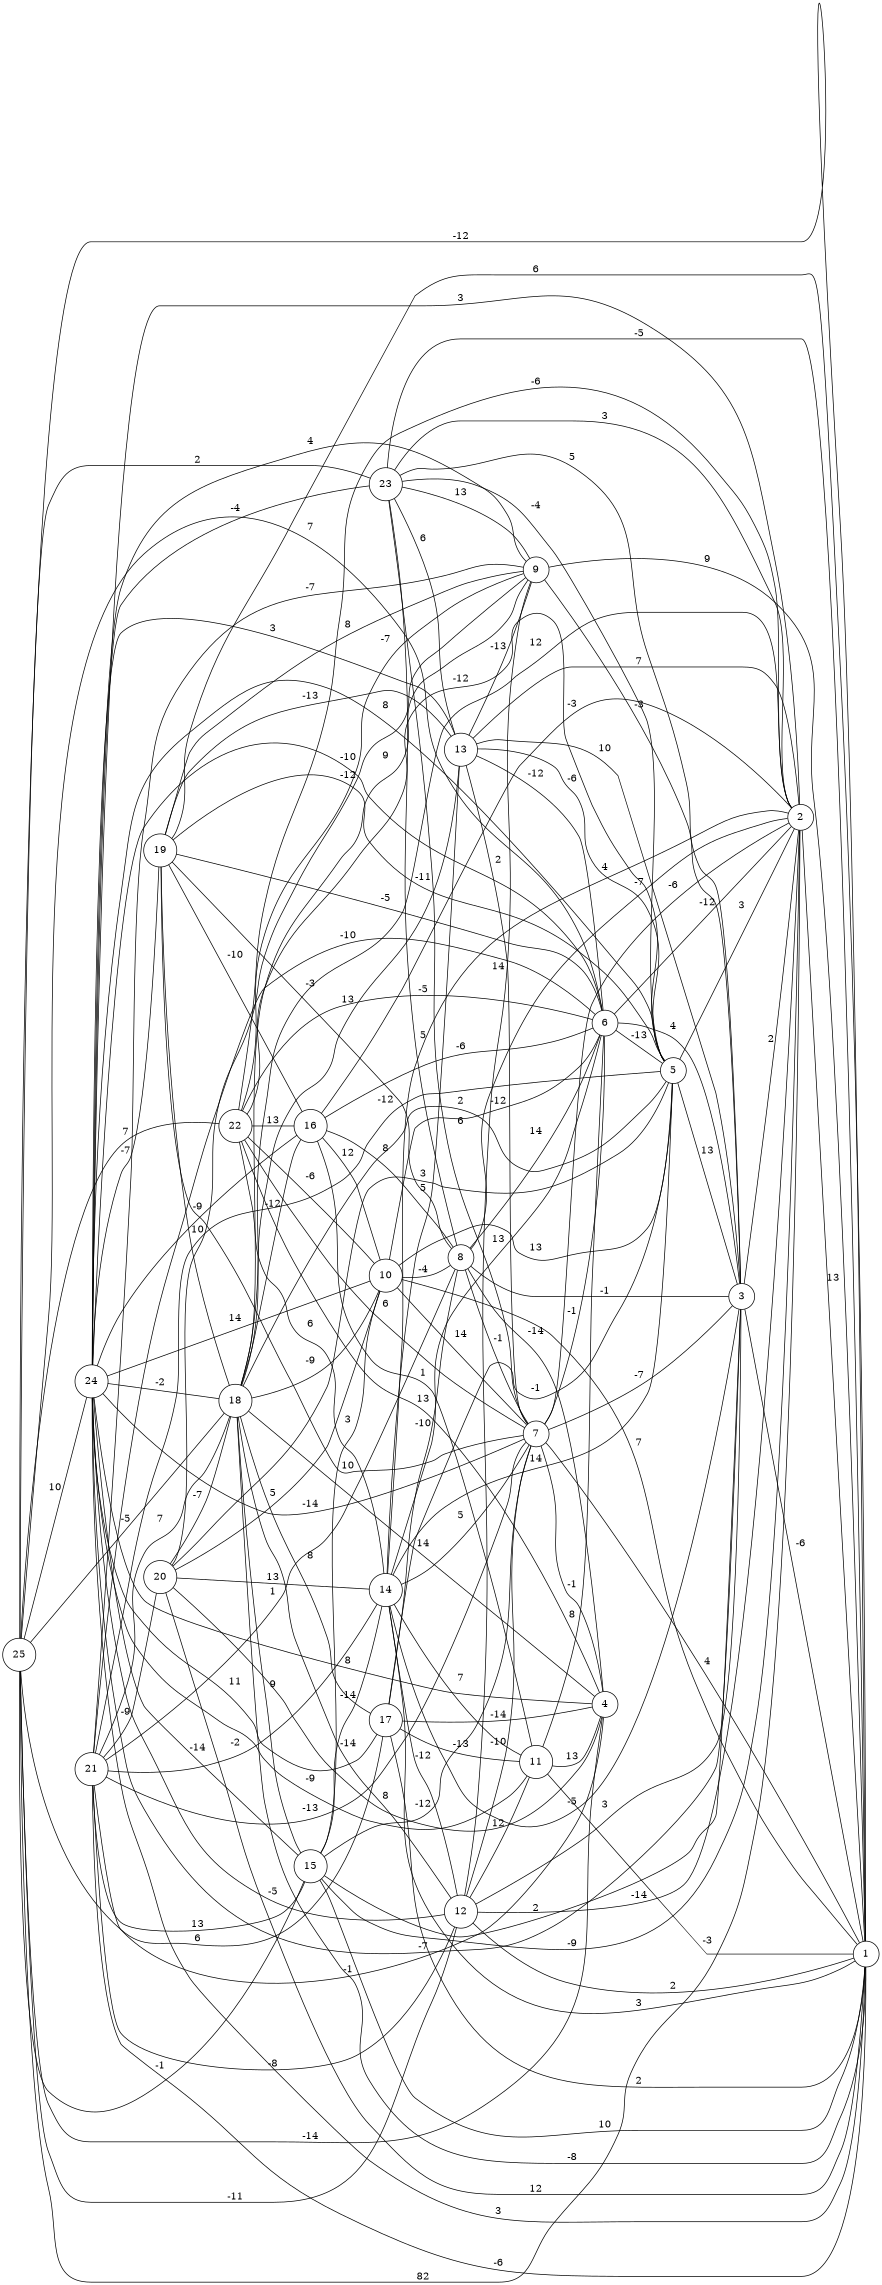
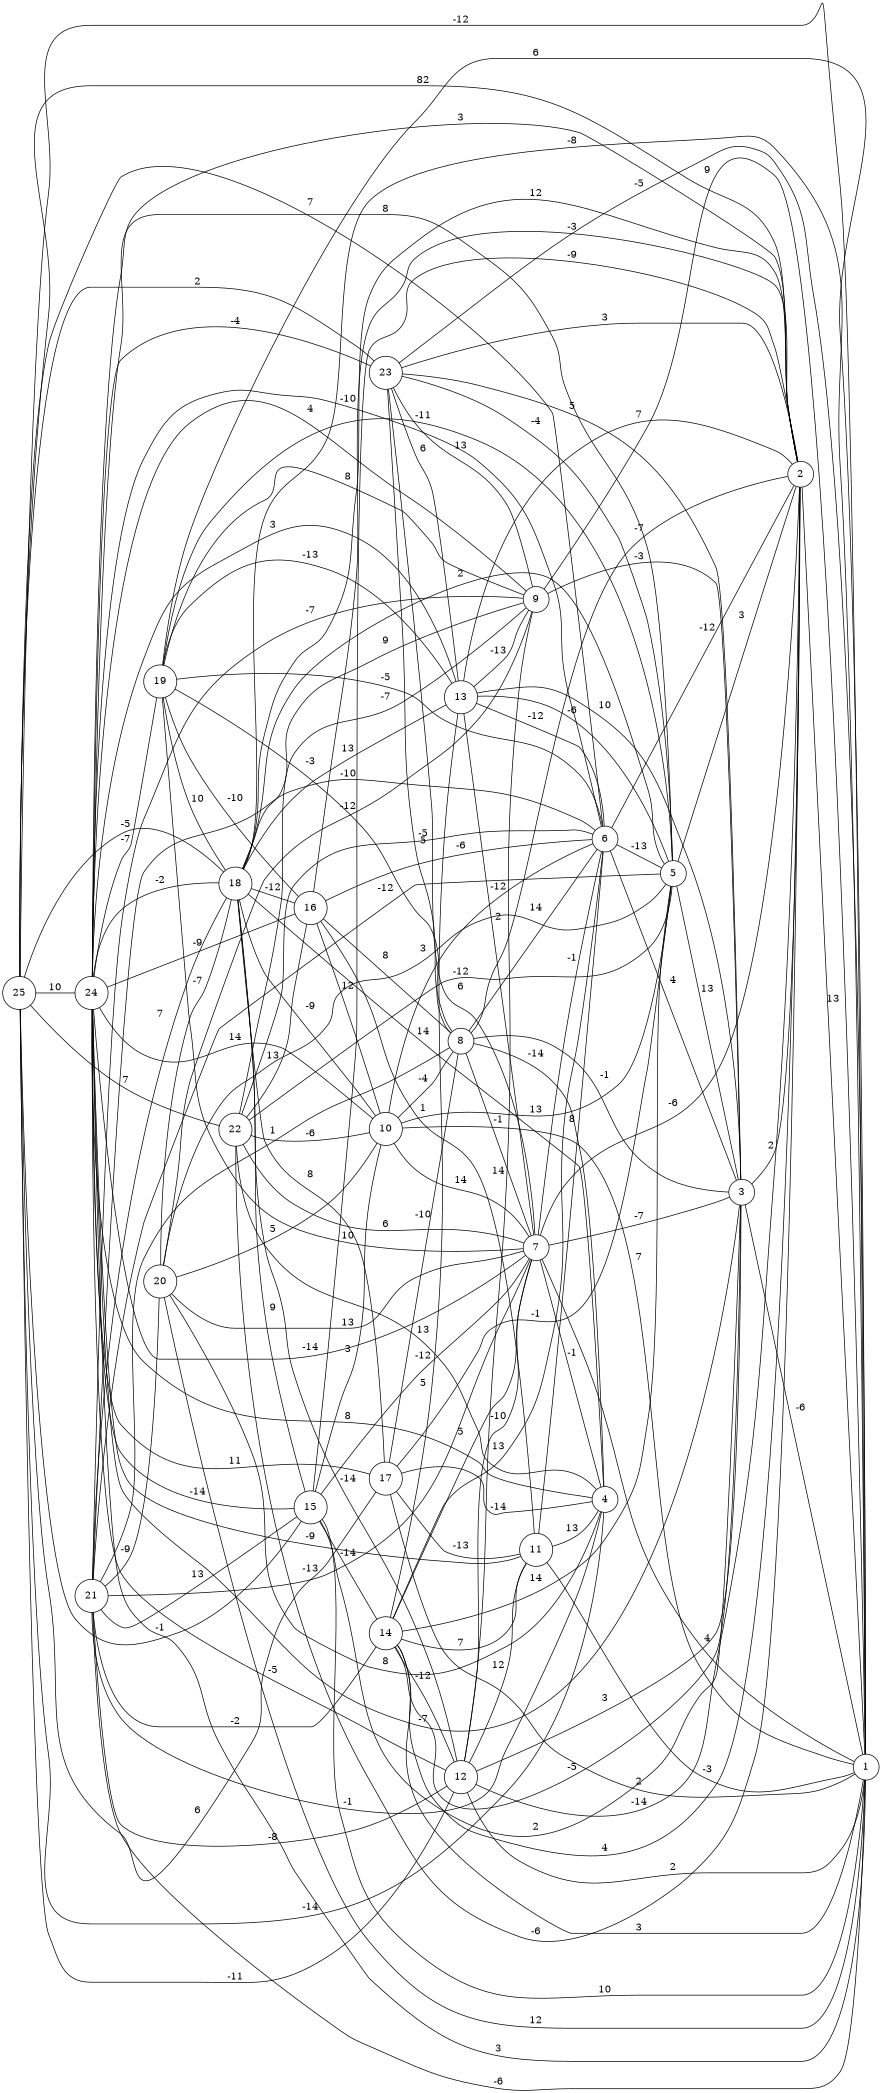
(324, 1351) -> none
(273, 1584) -> (354, 1328)
